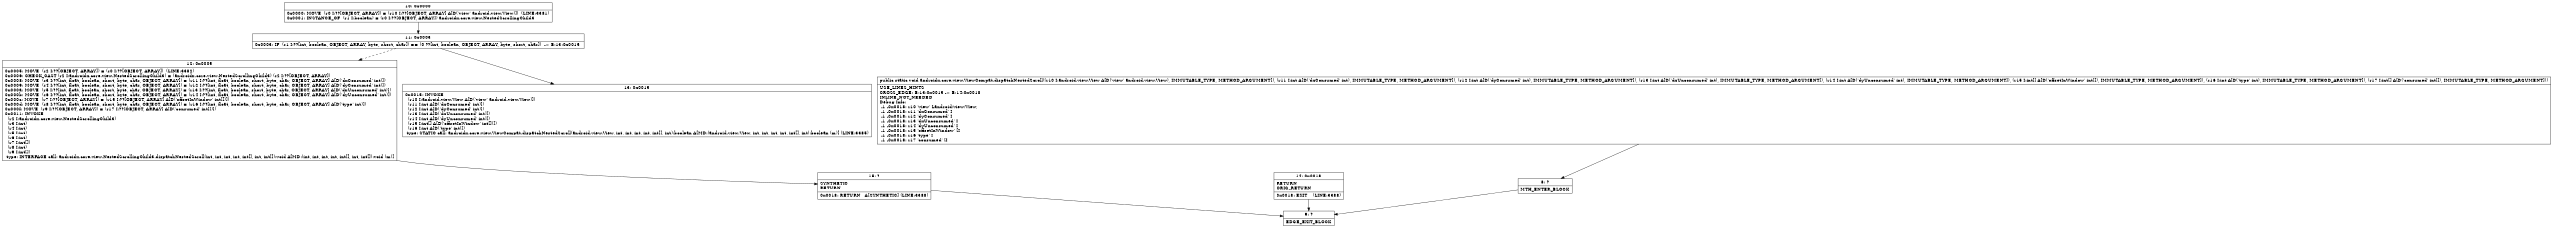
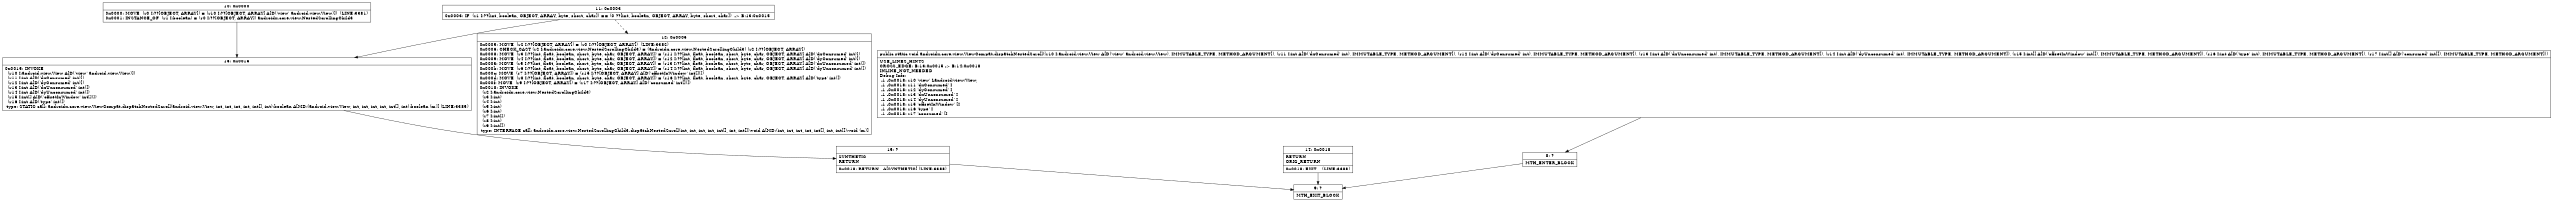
(418, 26) -> (237, 38)
(26, 114) -> (500, 88)
(606, 176) -> (587, 146)
(1309, 222) -> (1318, 195)
